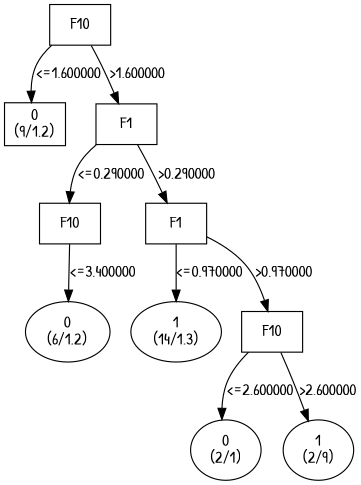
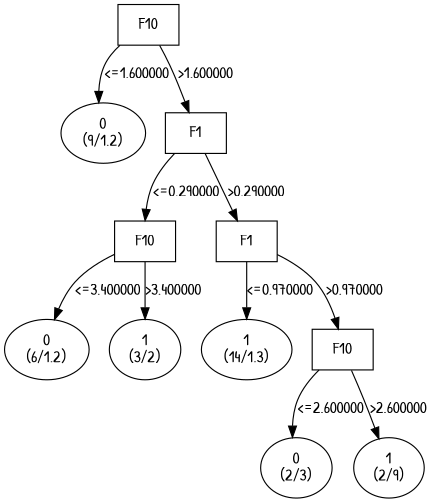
(35, 124) -> (103, 133)
none -> (145, 350)
(226, 450) -> (296, 468)
